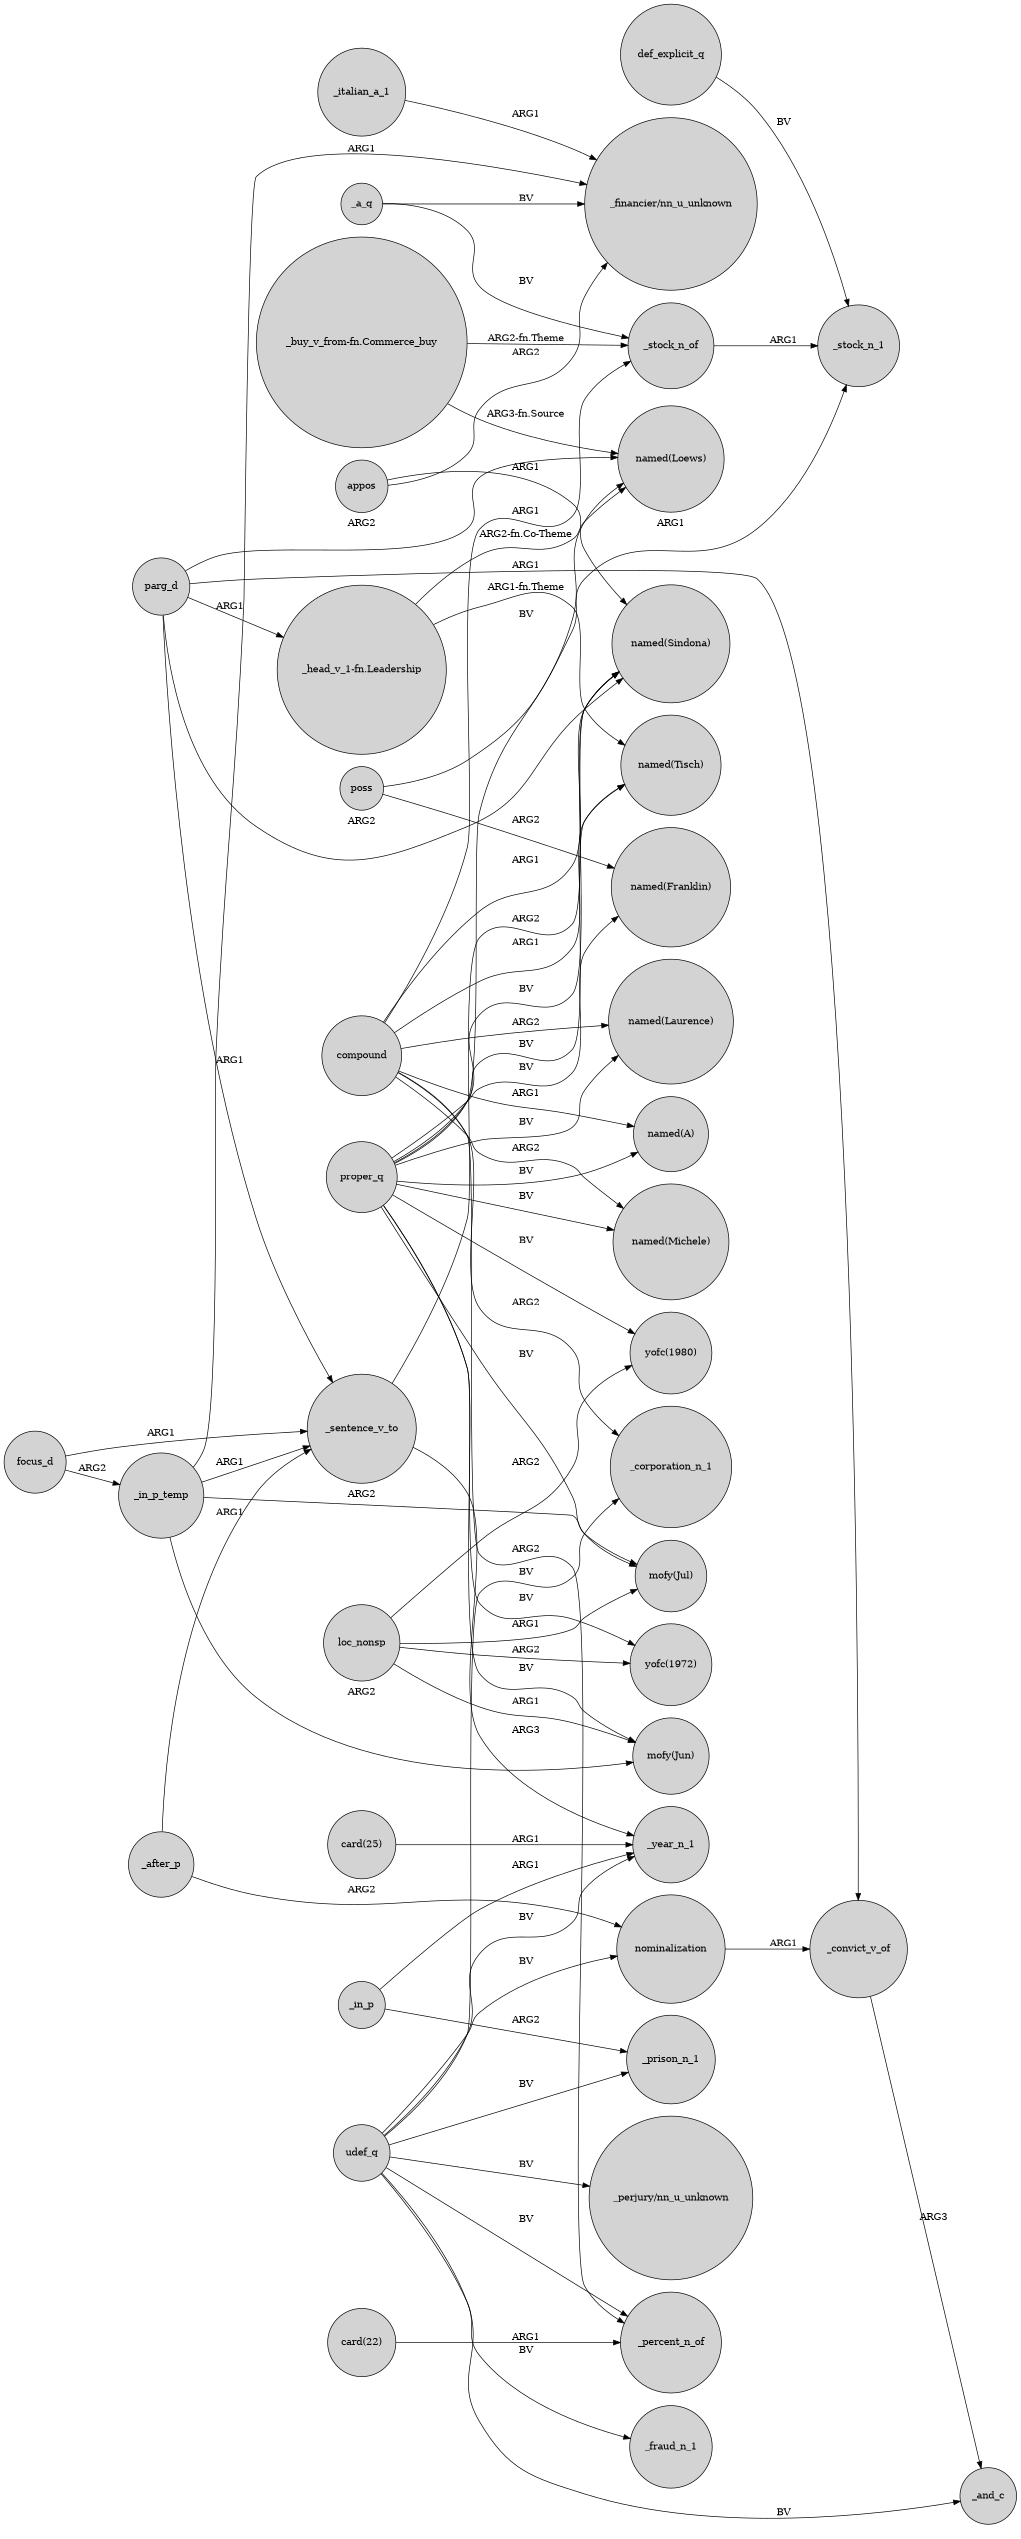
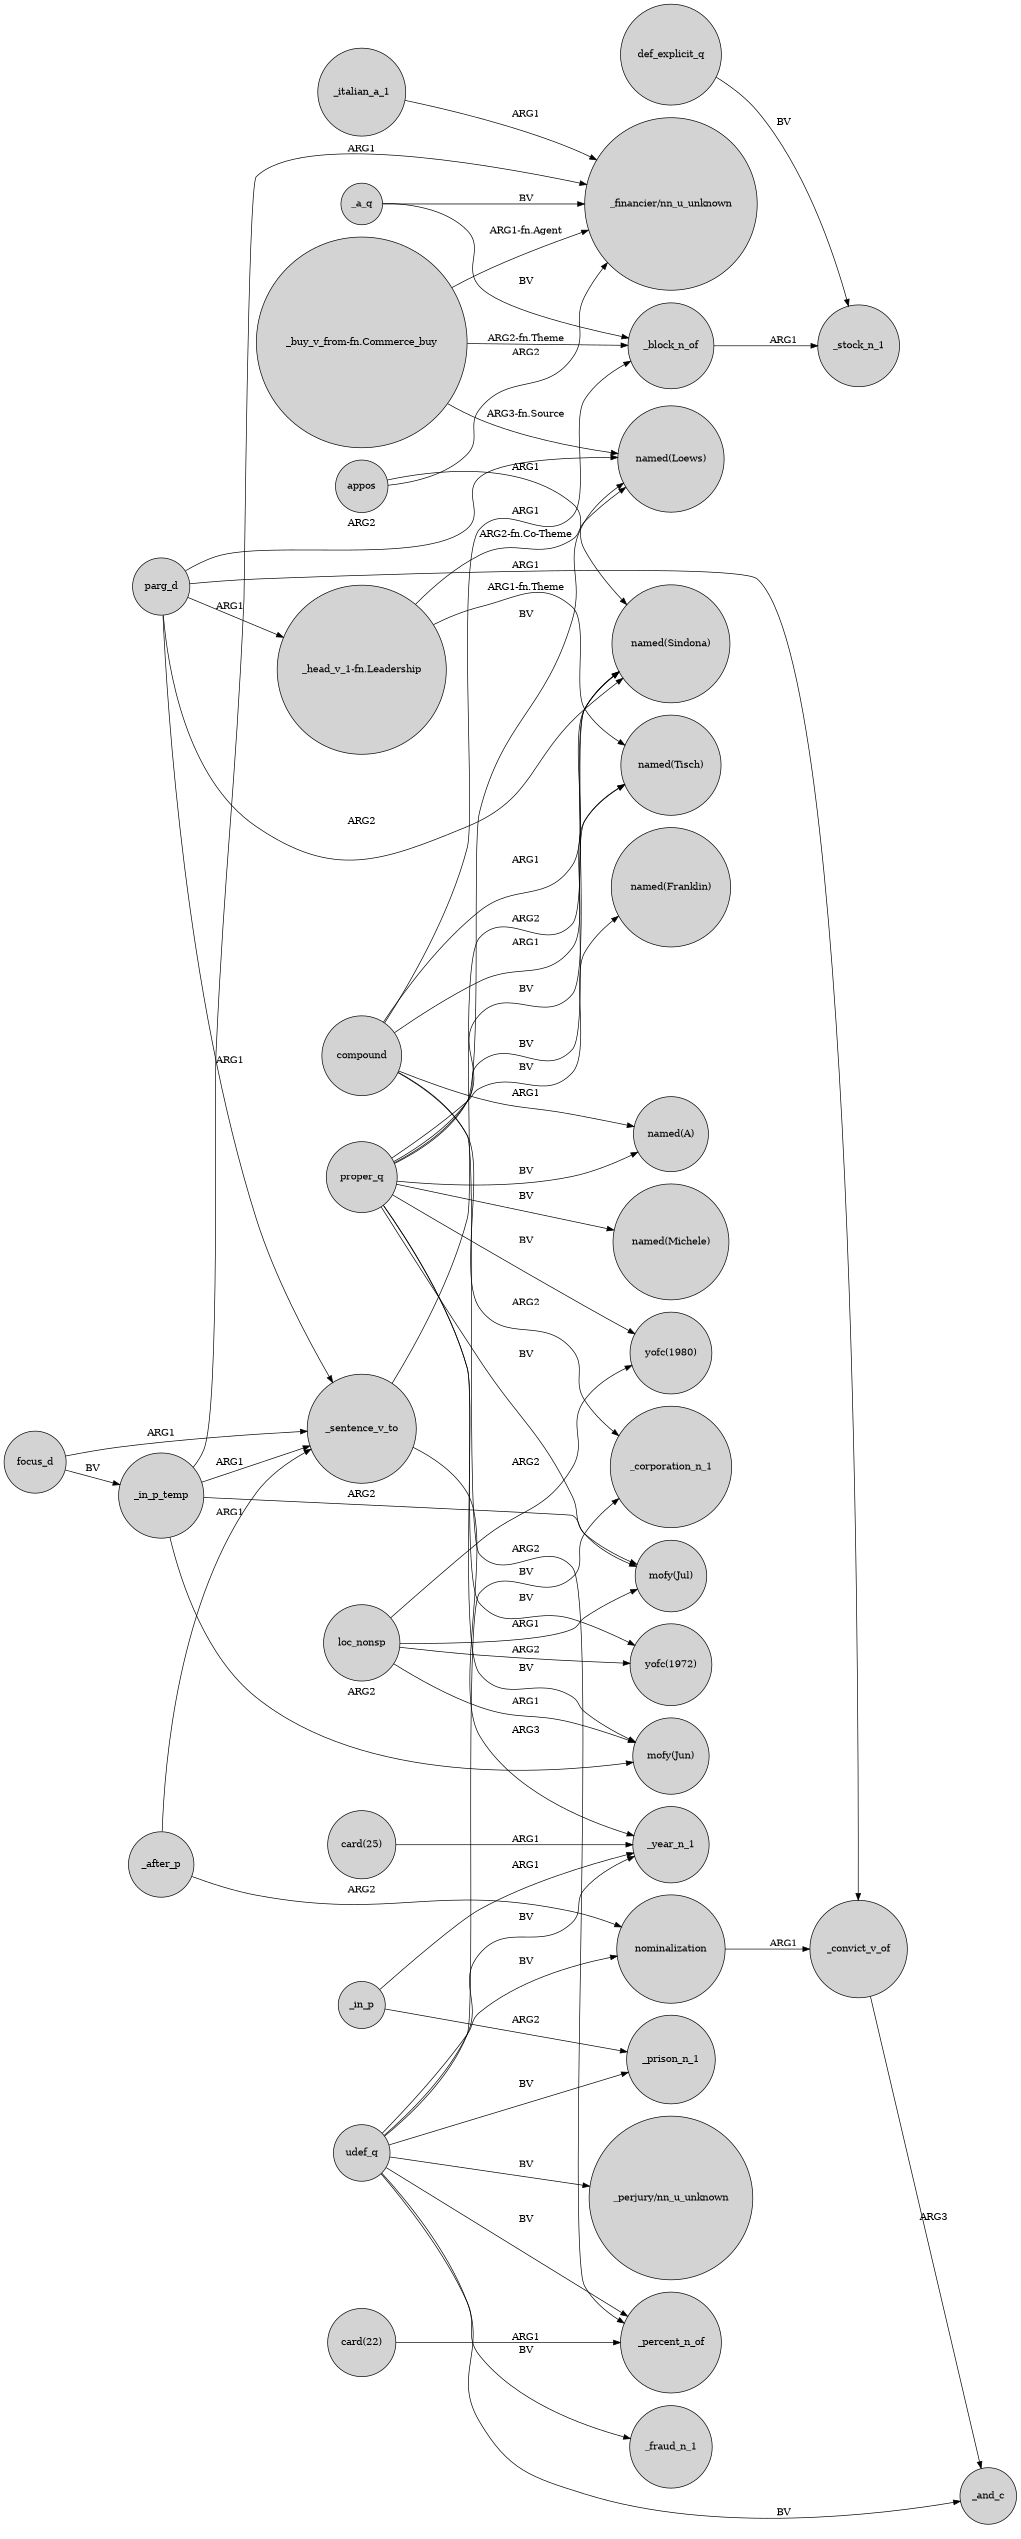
none -> (516, 258)
(671, 346) -> (671, 346)
(362, 788) -> none
(671, 1022) -> none
(498, 1161) -> none
(92, 1469) -> (92, 1469)
